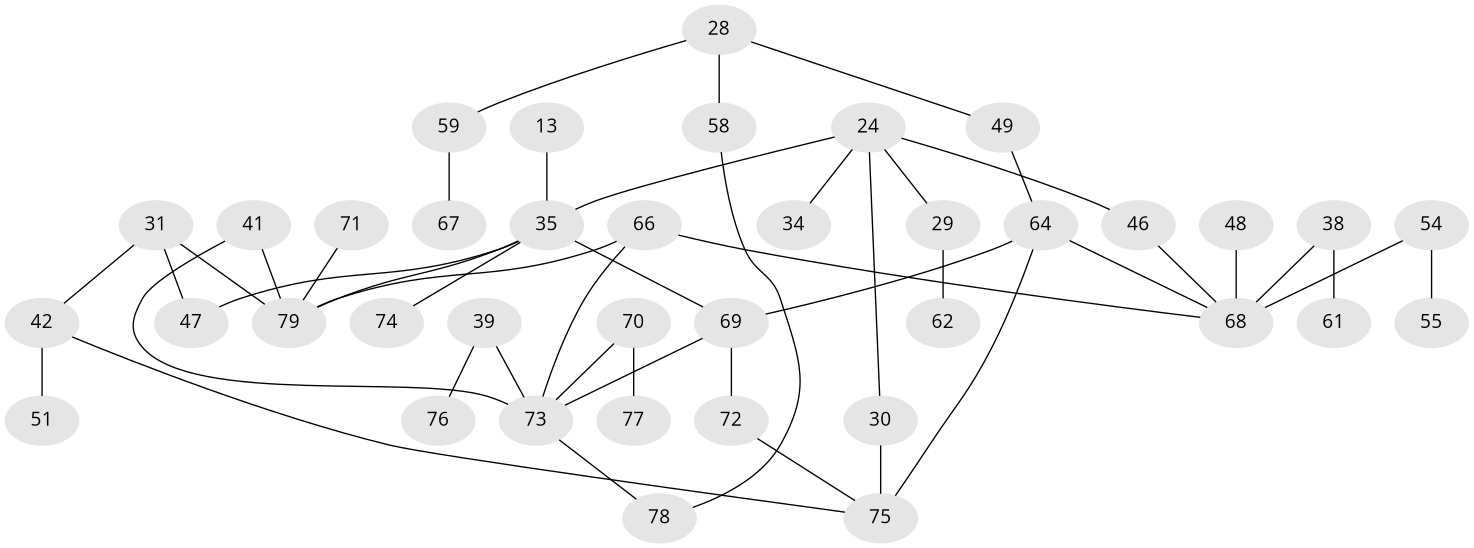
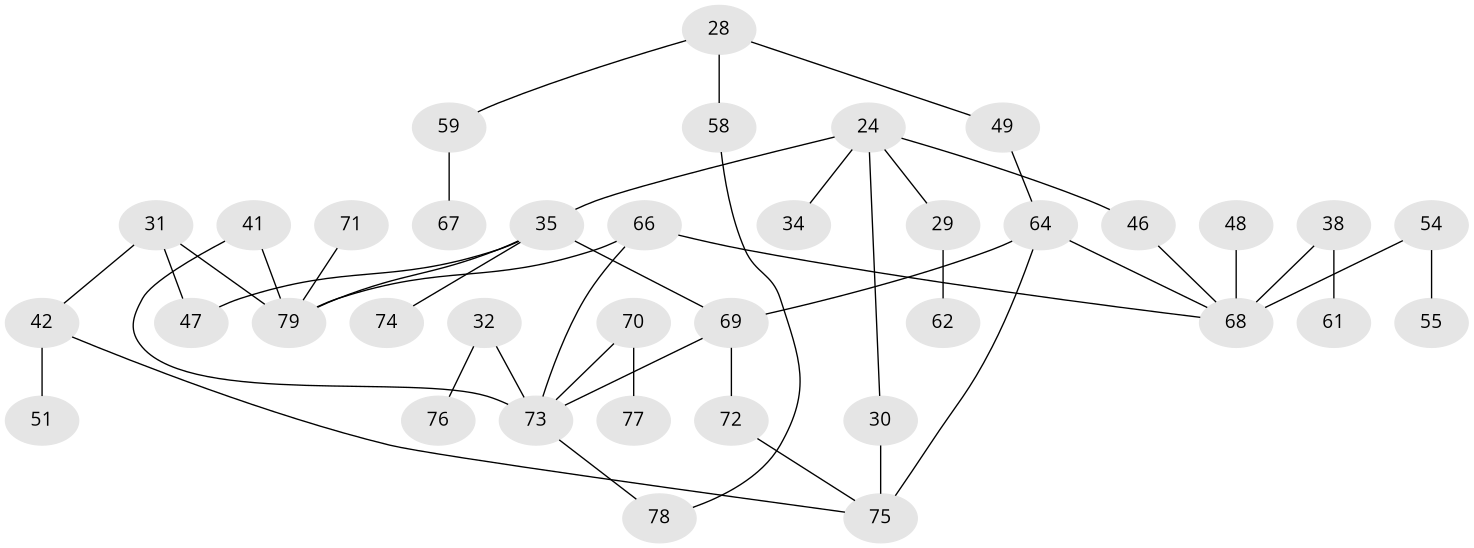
(547, 128) -> none
(484, 323) -> (484, 323)
